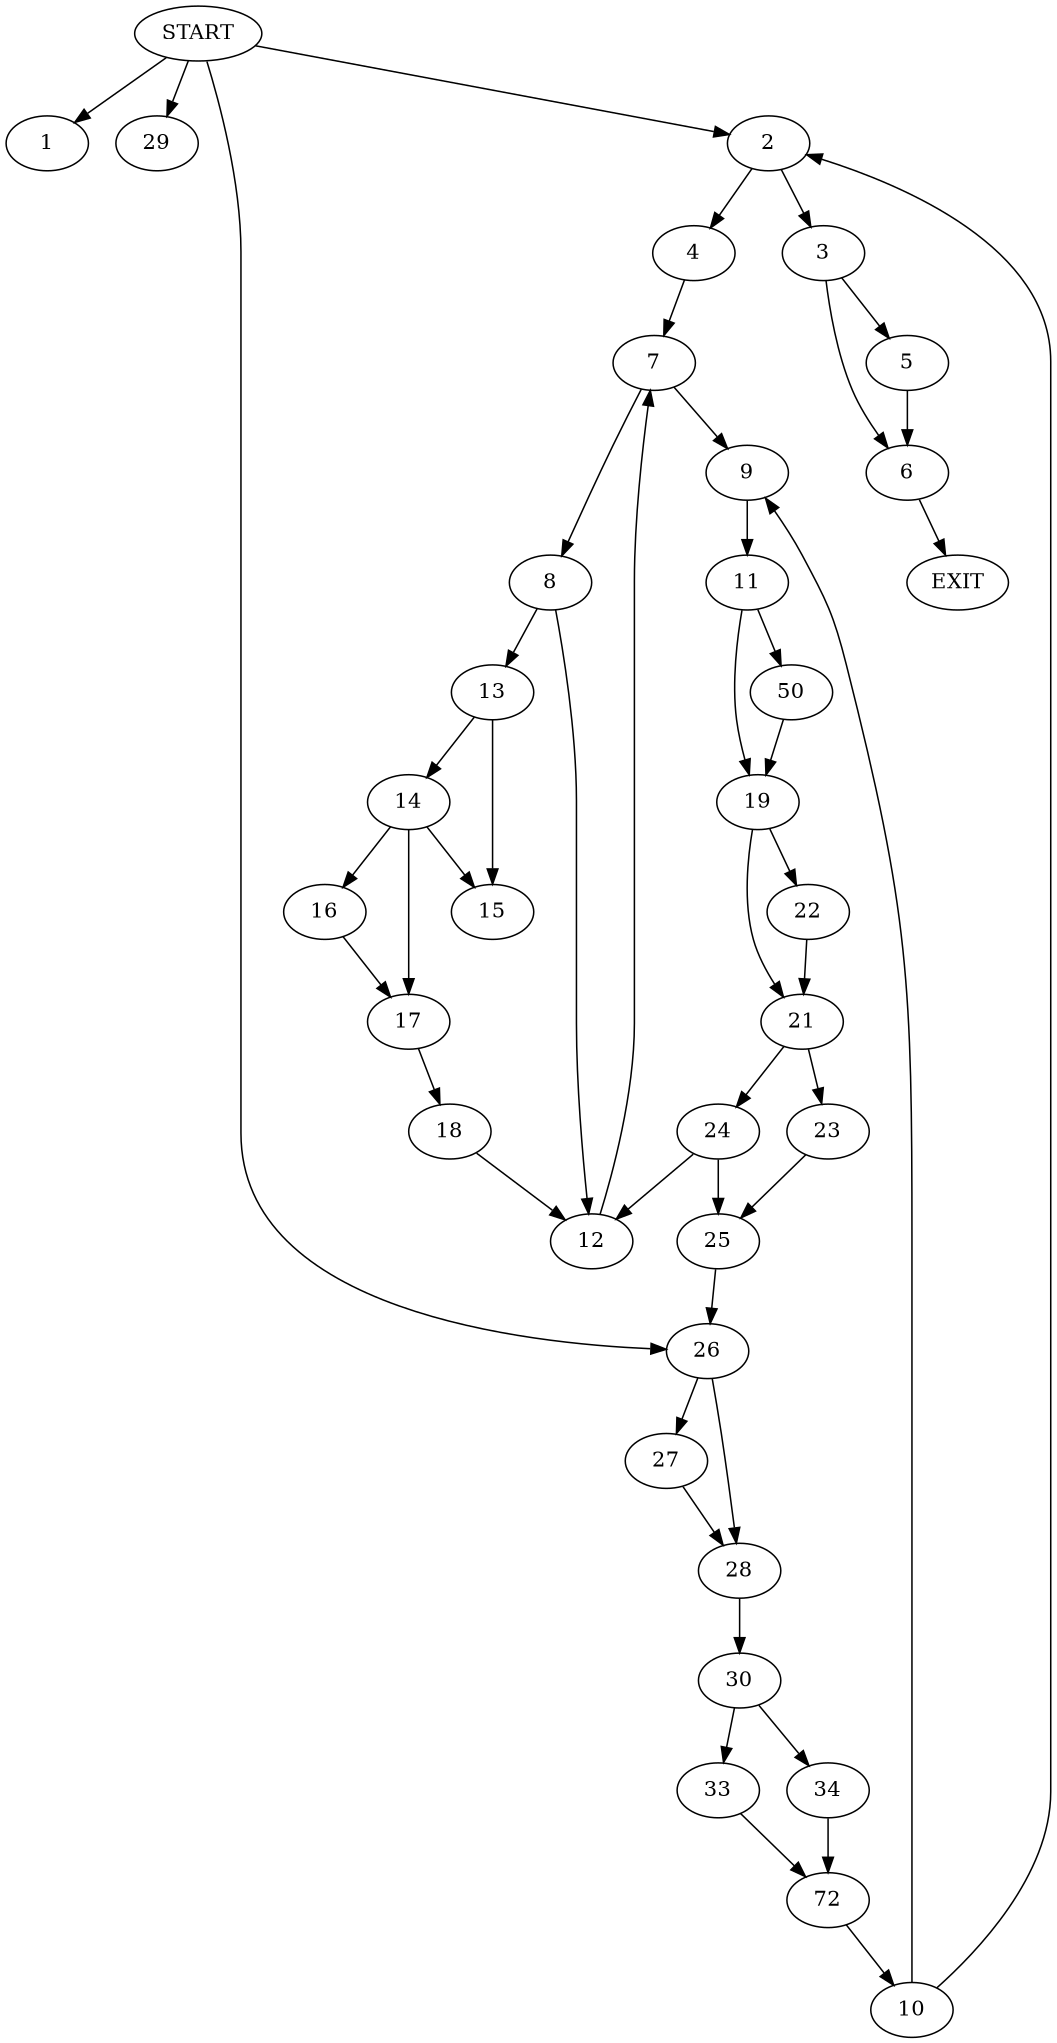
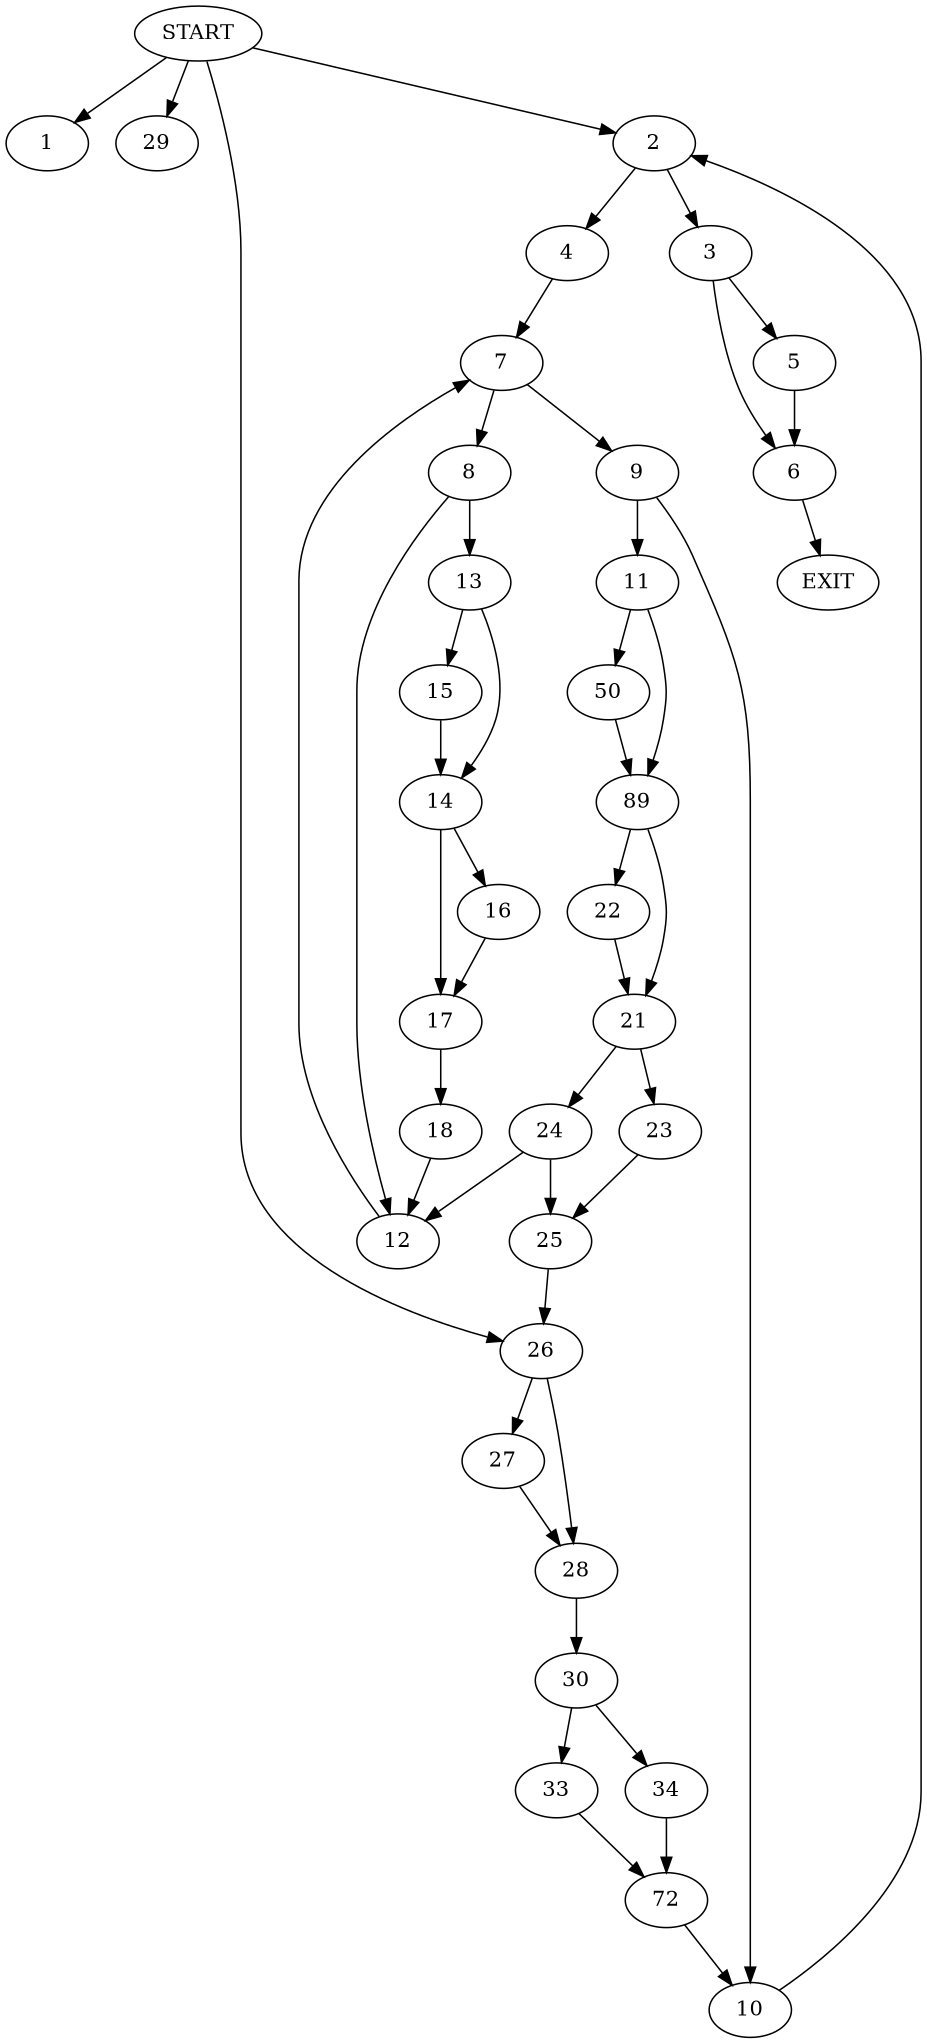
(758, 802) -> (637, 802)
(446, 851) -> (441, 740)
(912, 1235) -> (750, 1222)
